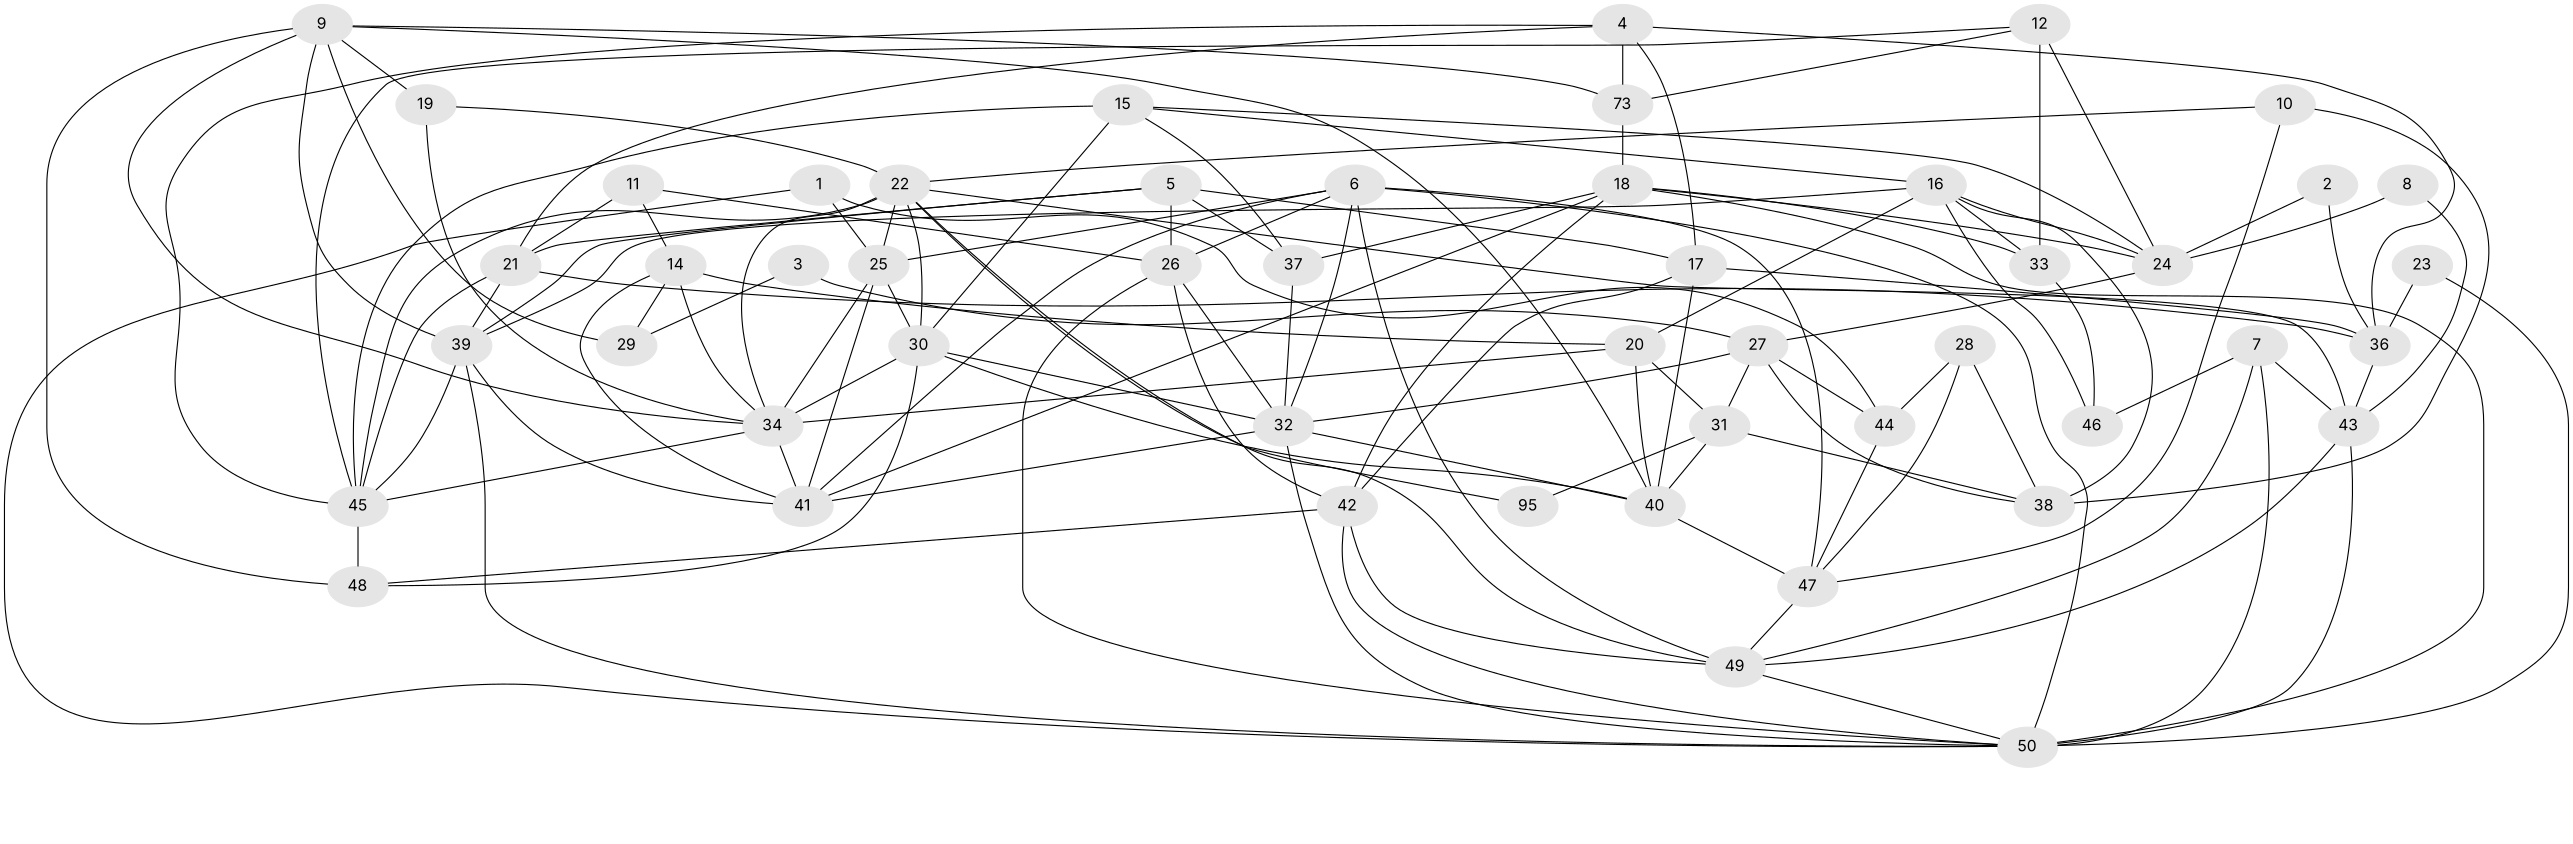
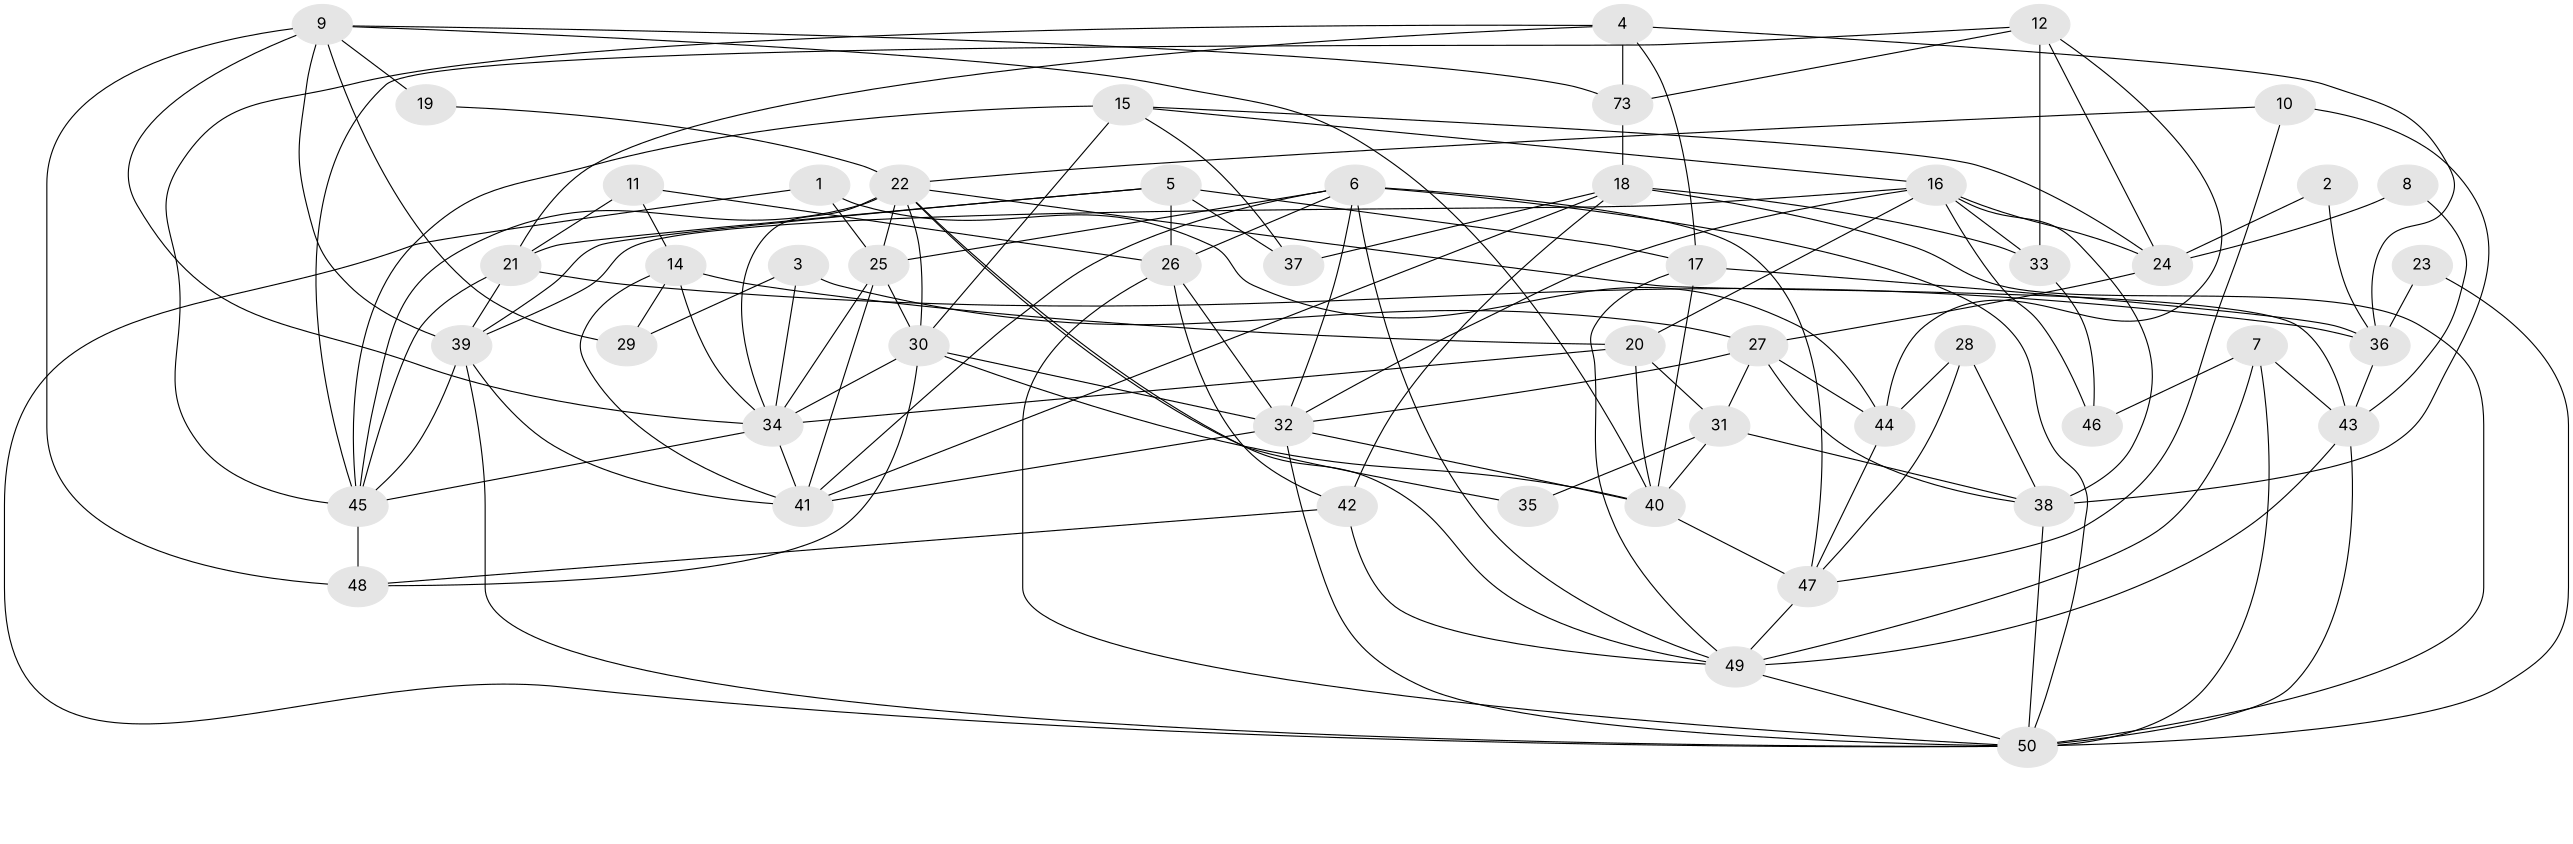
(1931, 222) -> none
none -> (2202, 286)
(521, 336) -> (786, 346)
(1289, 346) -> (1594, 267)
(1487, 353) -> (1597, 462)
(1528, 506) -> (1528, 506)
(1628, 702) -> (2036, 632)
